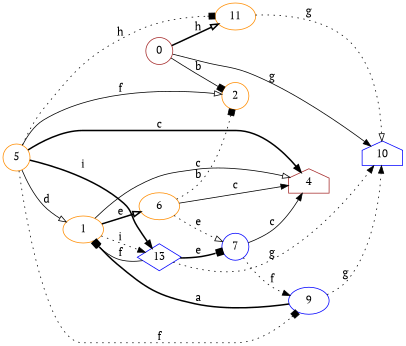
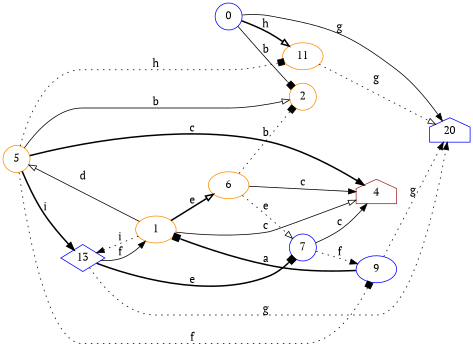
(159, 51) -> (229, 16)
(120, 89) -> (156, 102)
(382, 154) -> (450, 131)
(37, 197) -> (87, 195)
